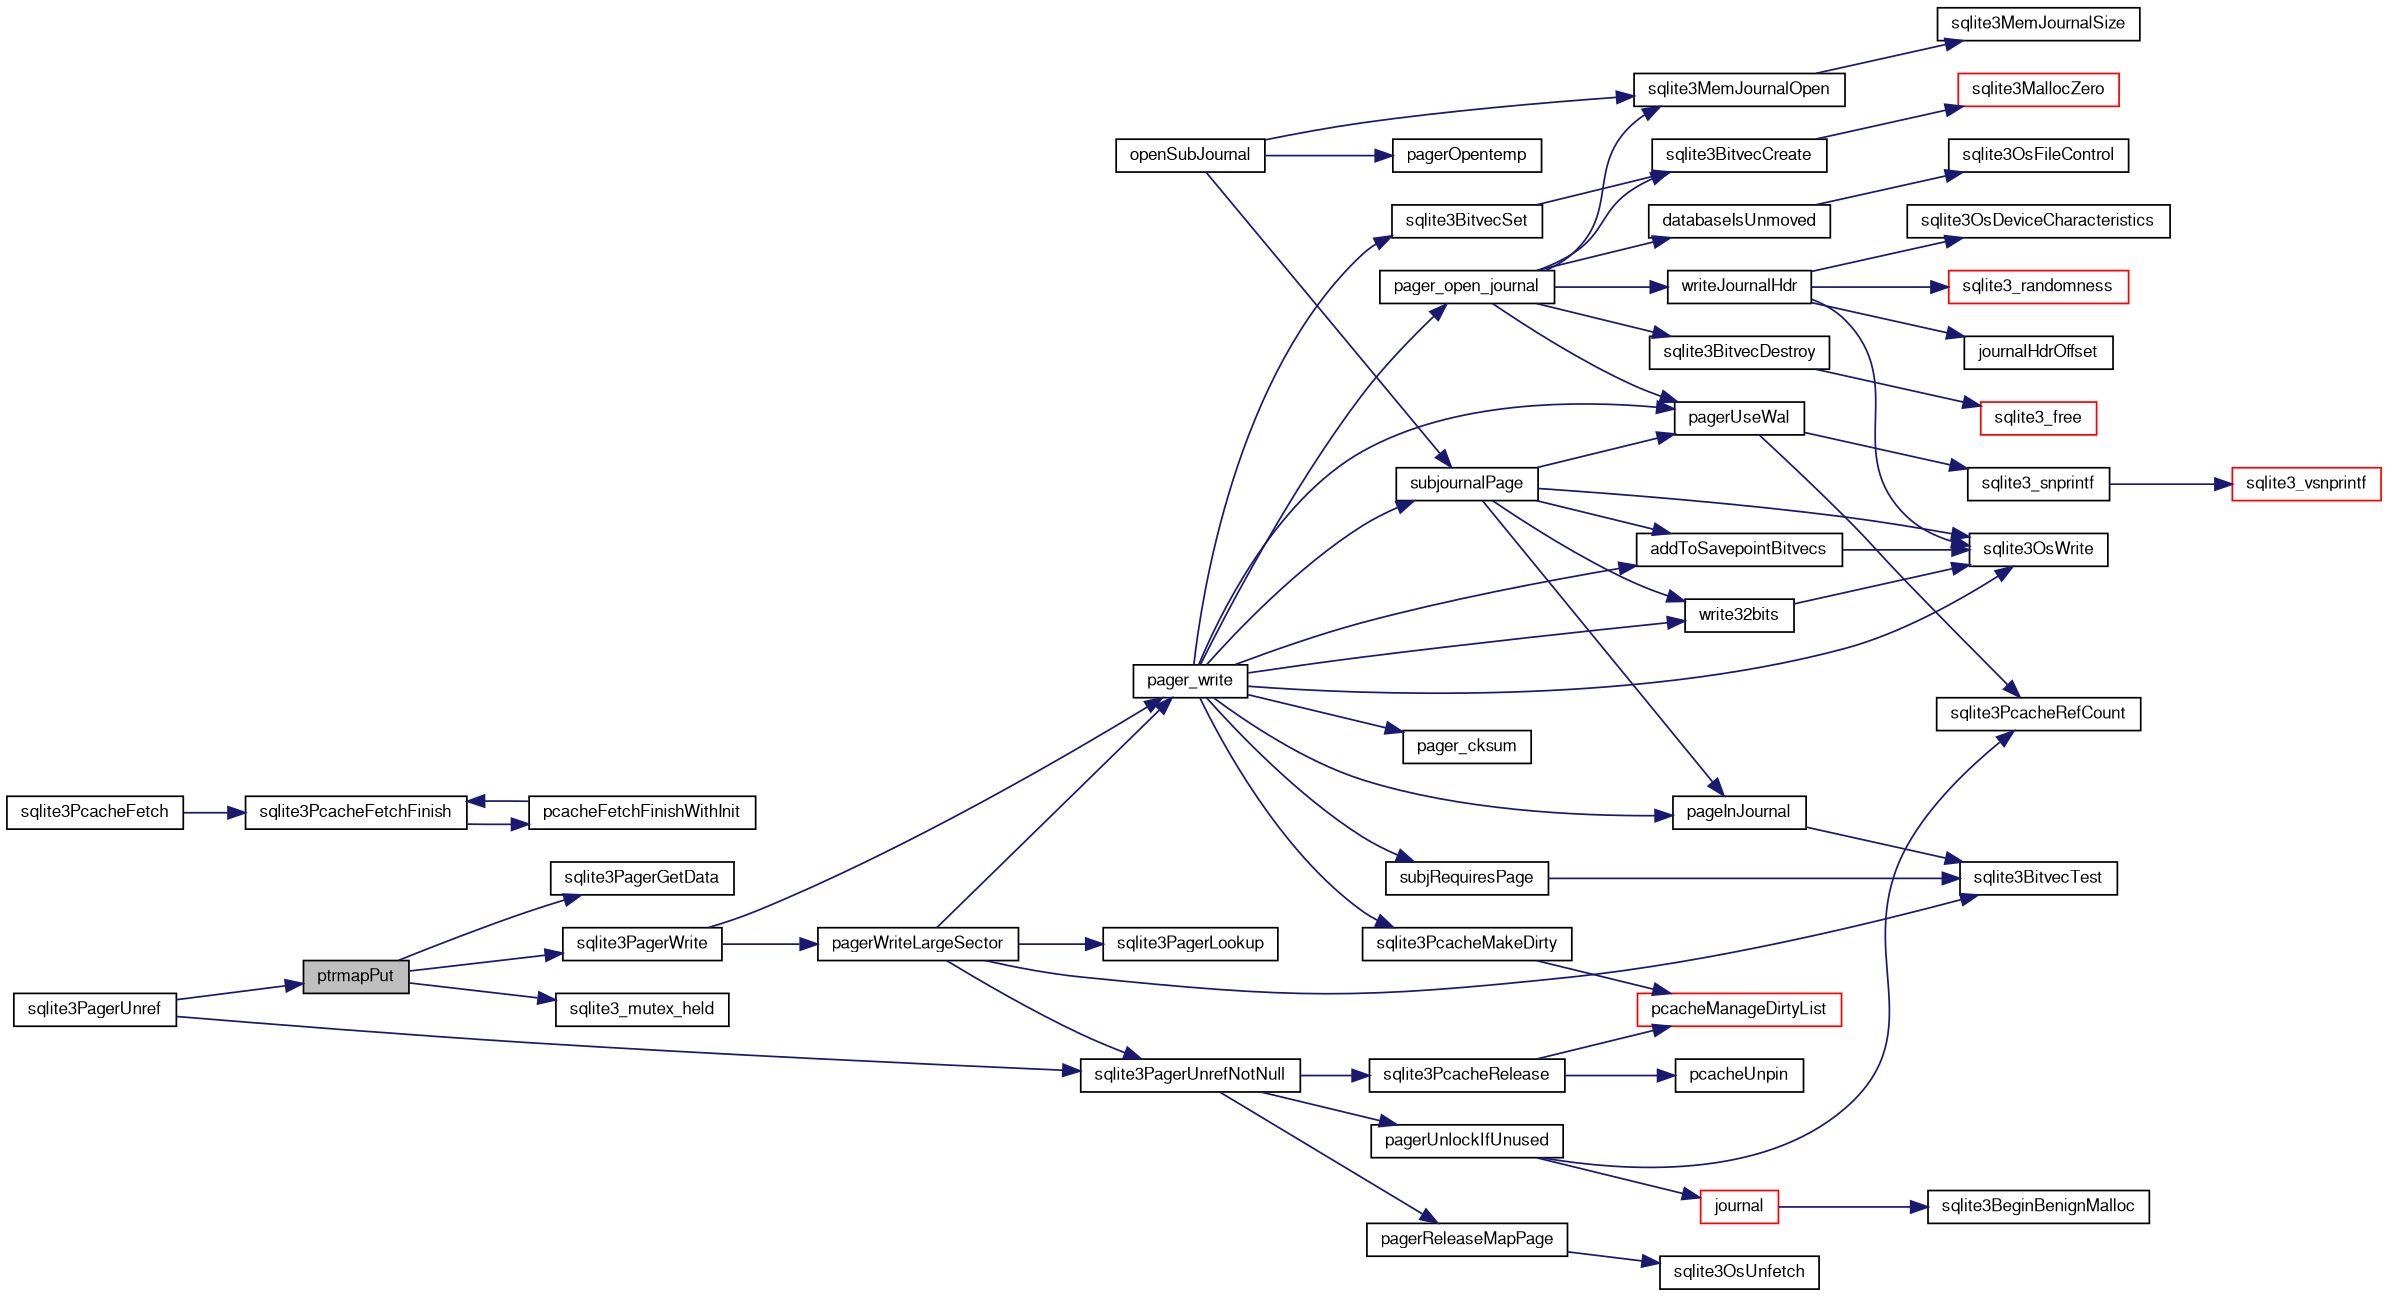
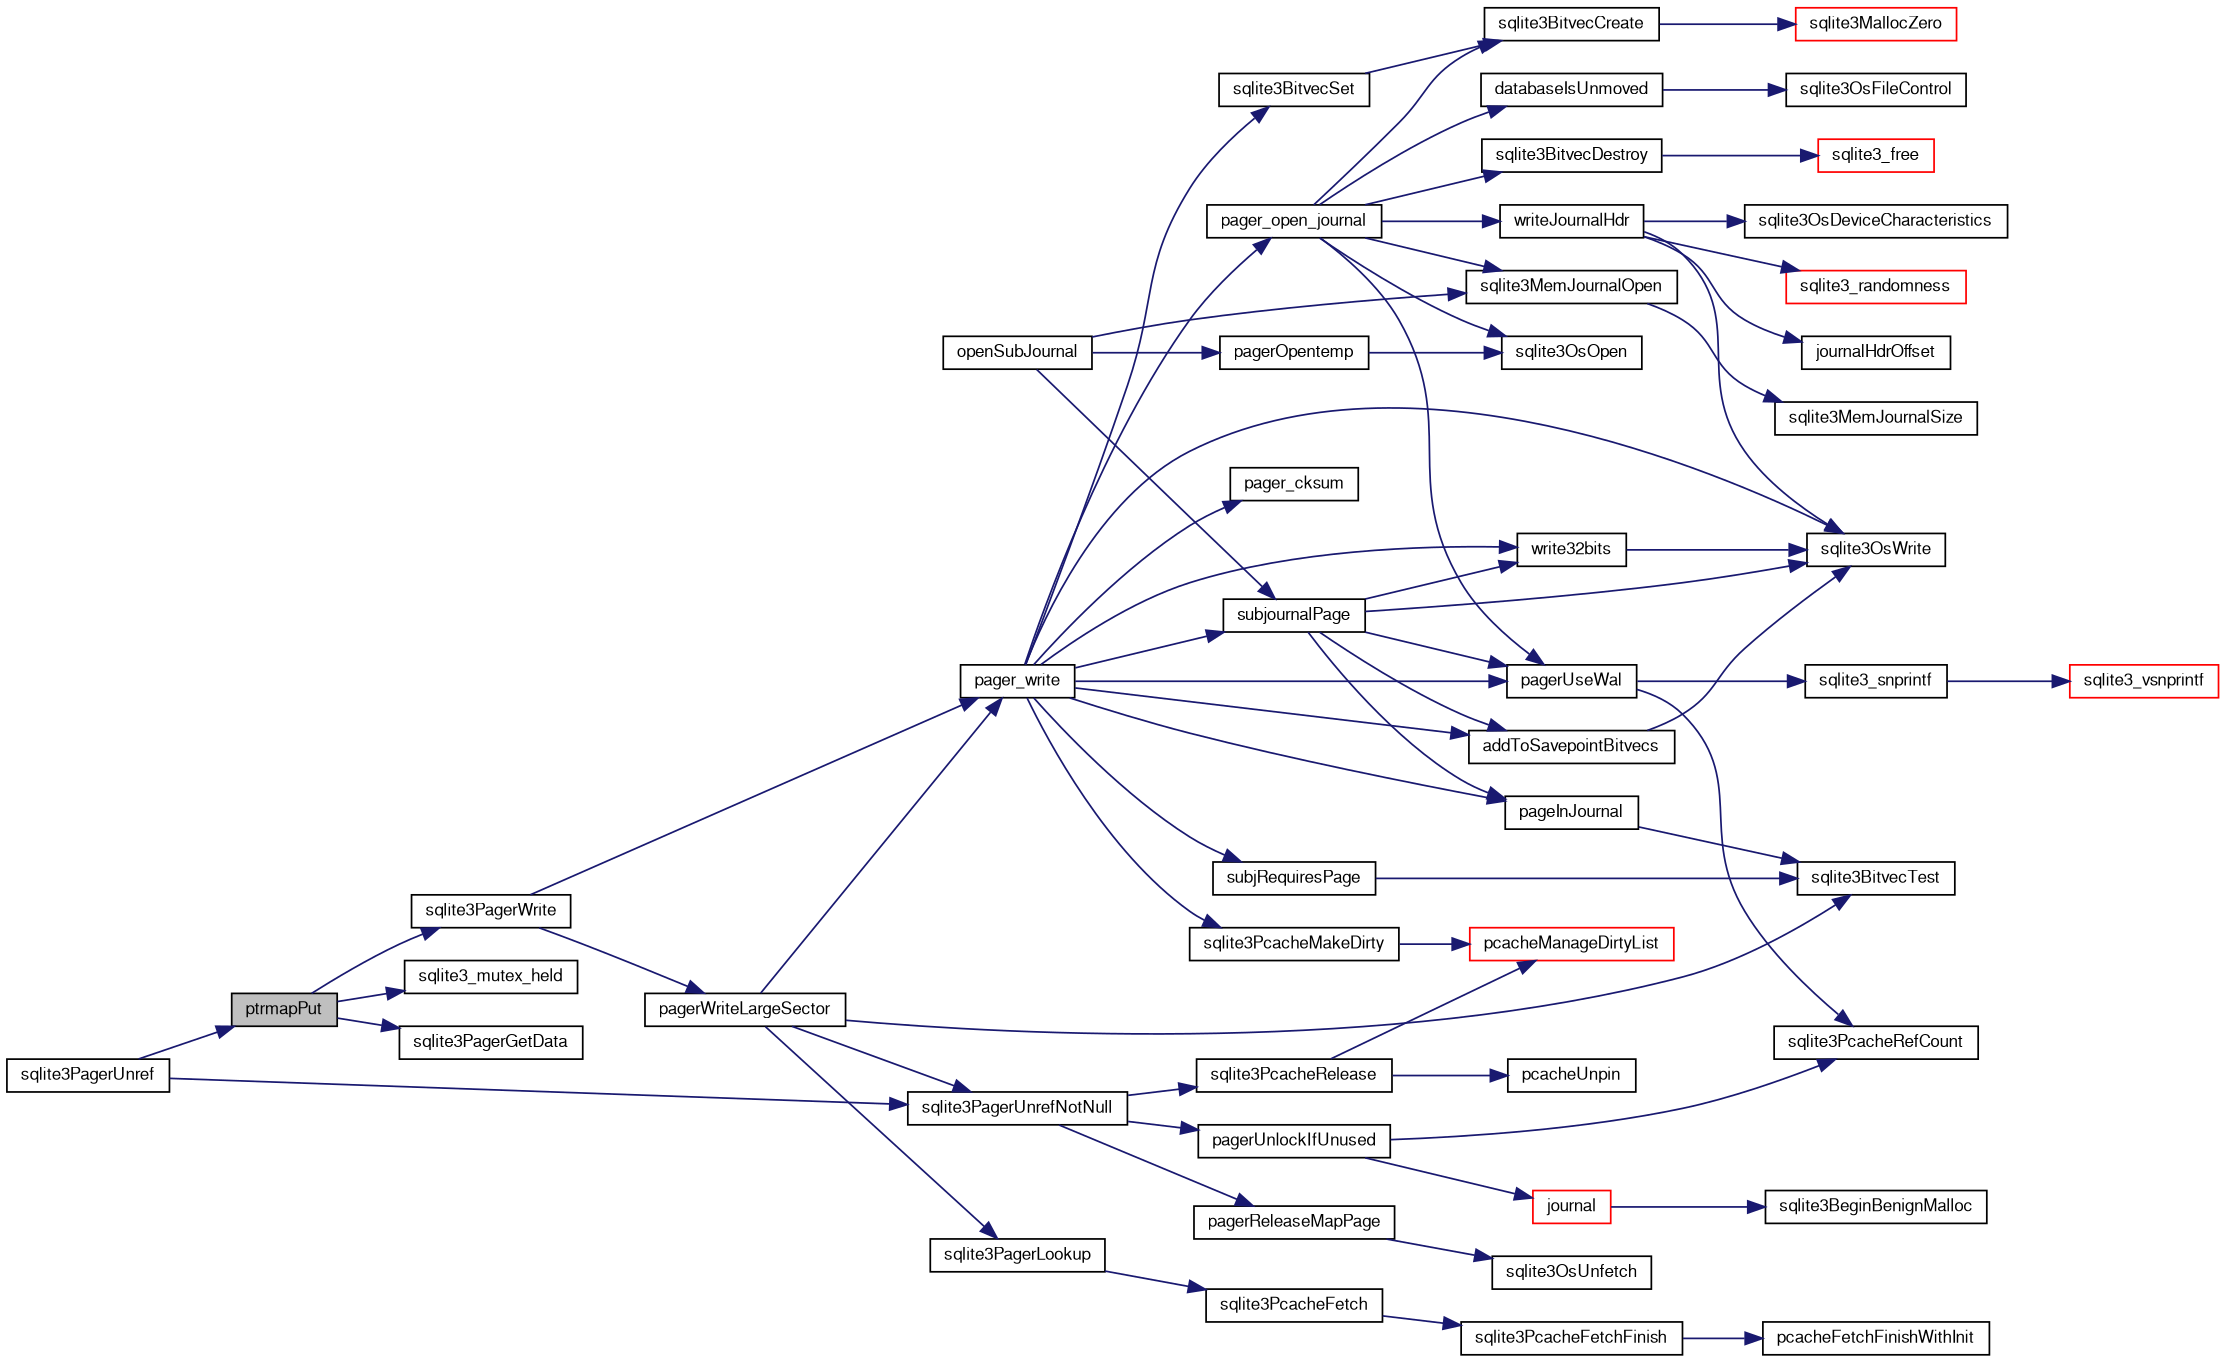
none -> (1572, 353)
(507, 801) -> none
none -> (1147, 1279)
